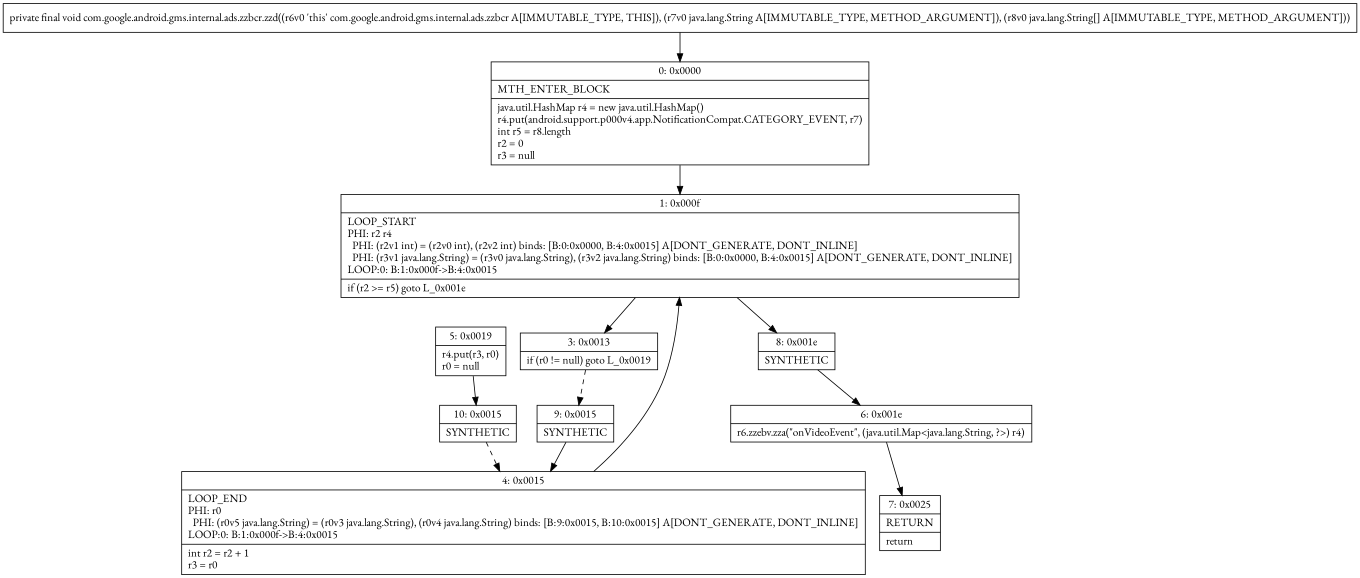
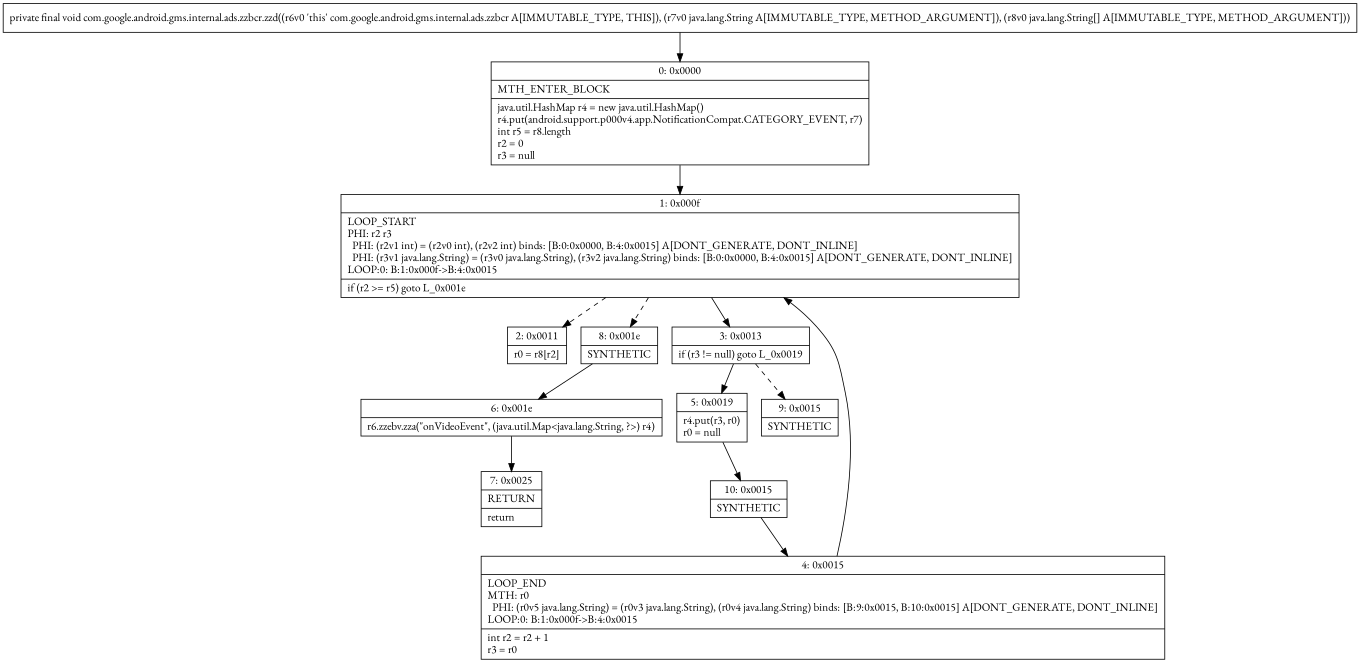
(371, 234) -> (371, 234)
(754, 313) -> (641, 309)
none -> (537, 345)
(589, 360) -> (741, 354)
none -> (729, 375)
(491, 453) -> (772, 533)
(560, 453) -> none
(206, 511) -> (510, 595)
